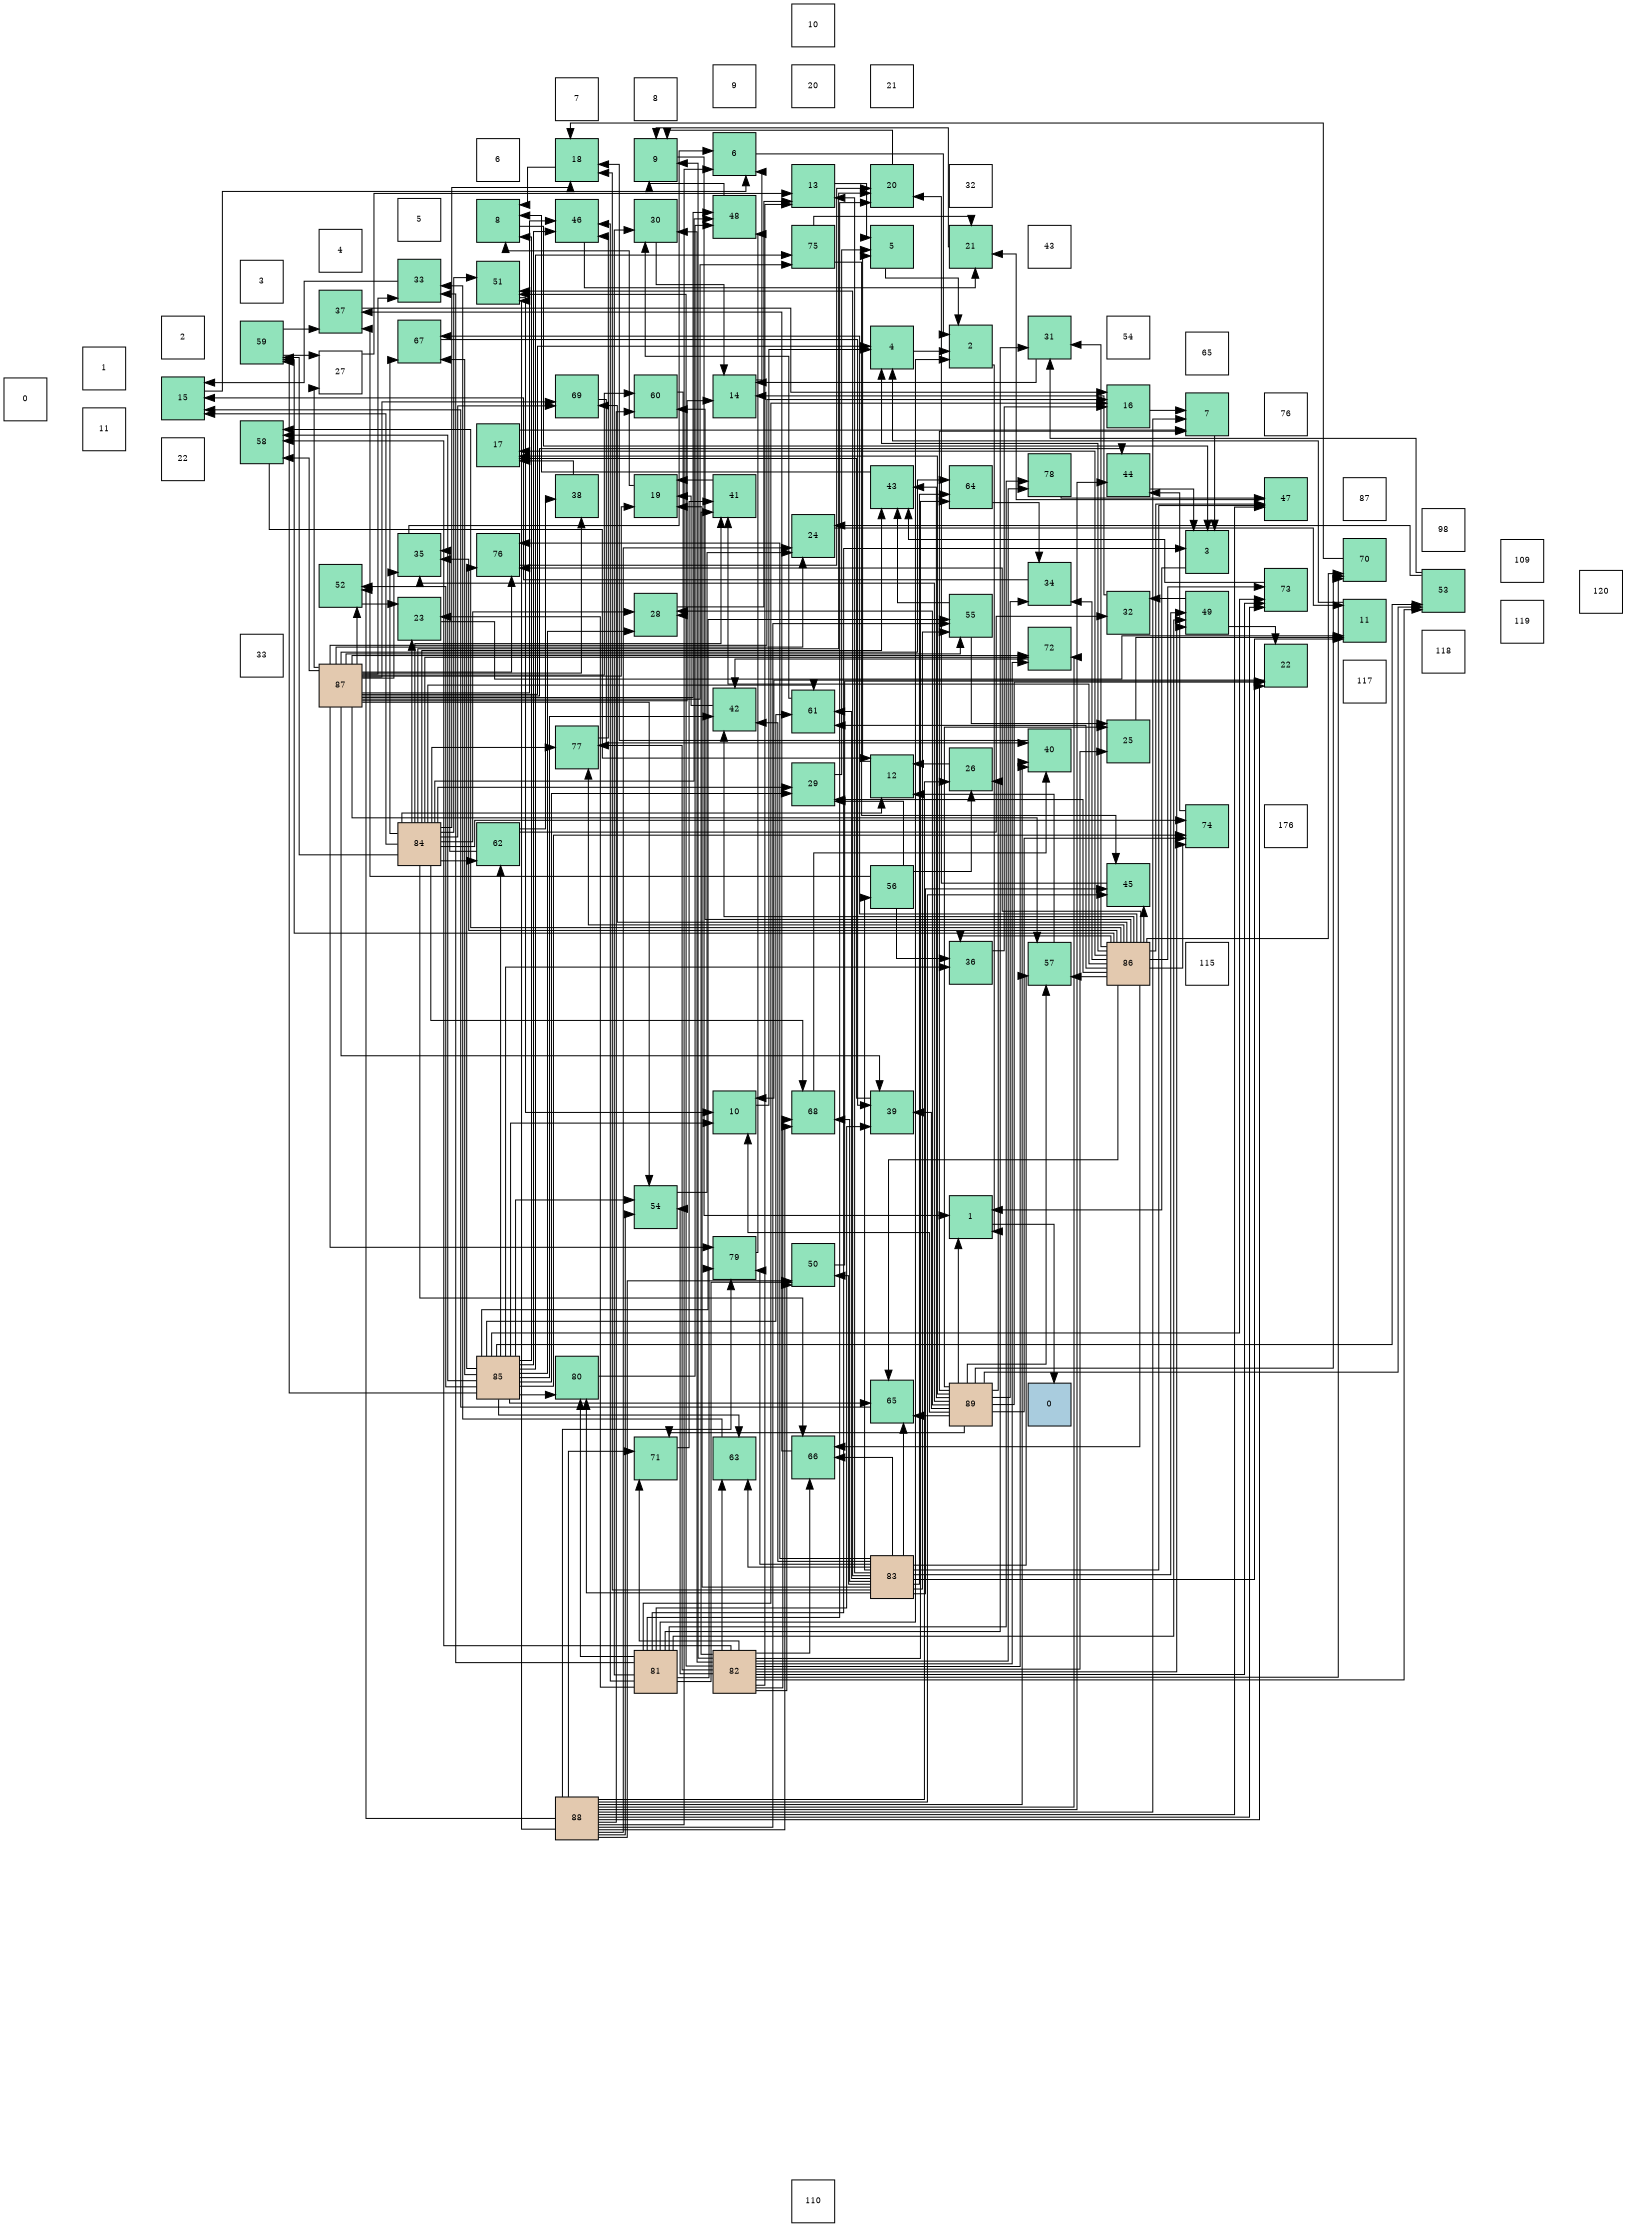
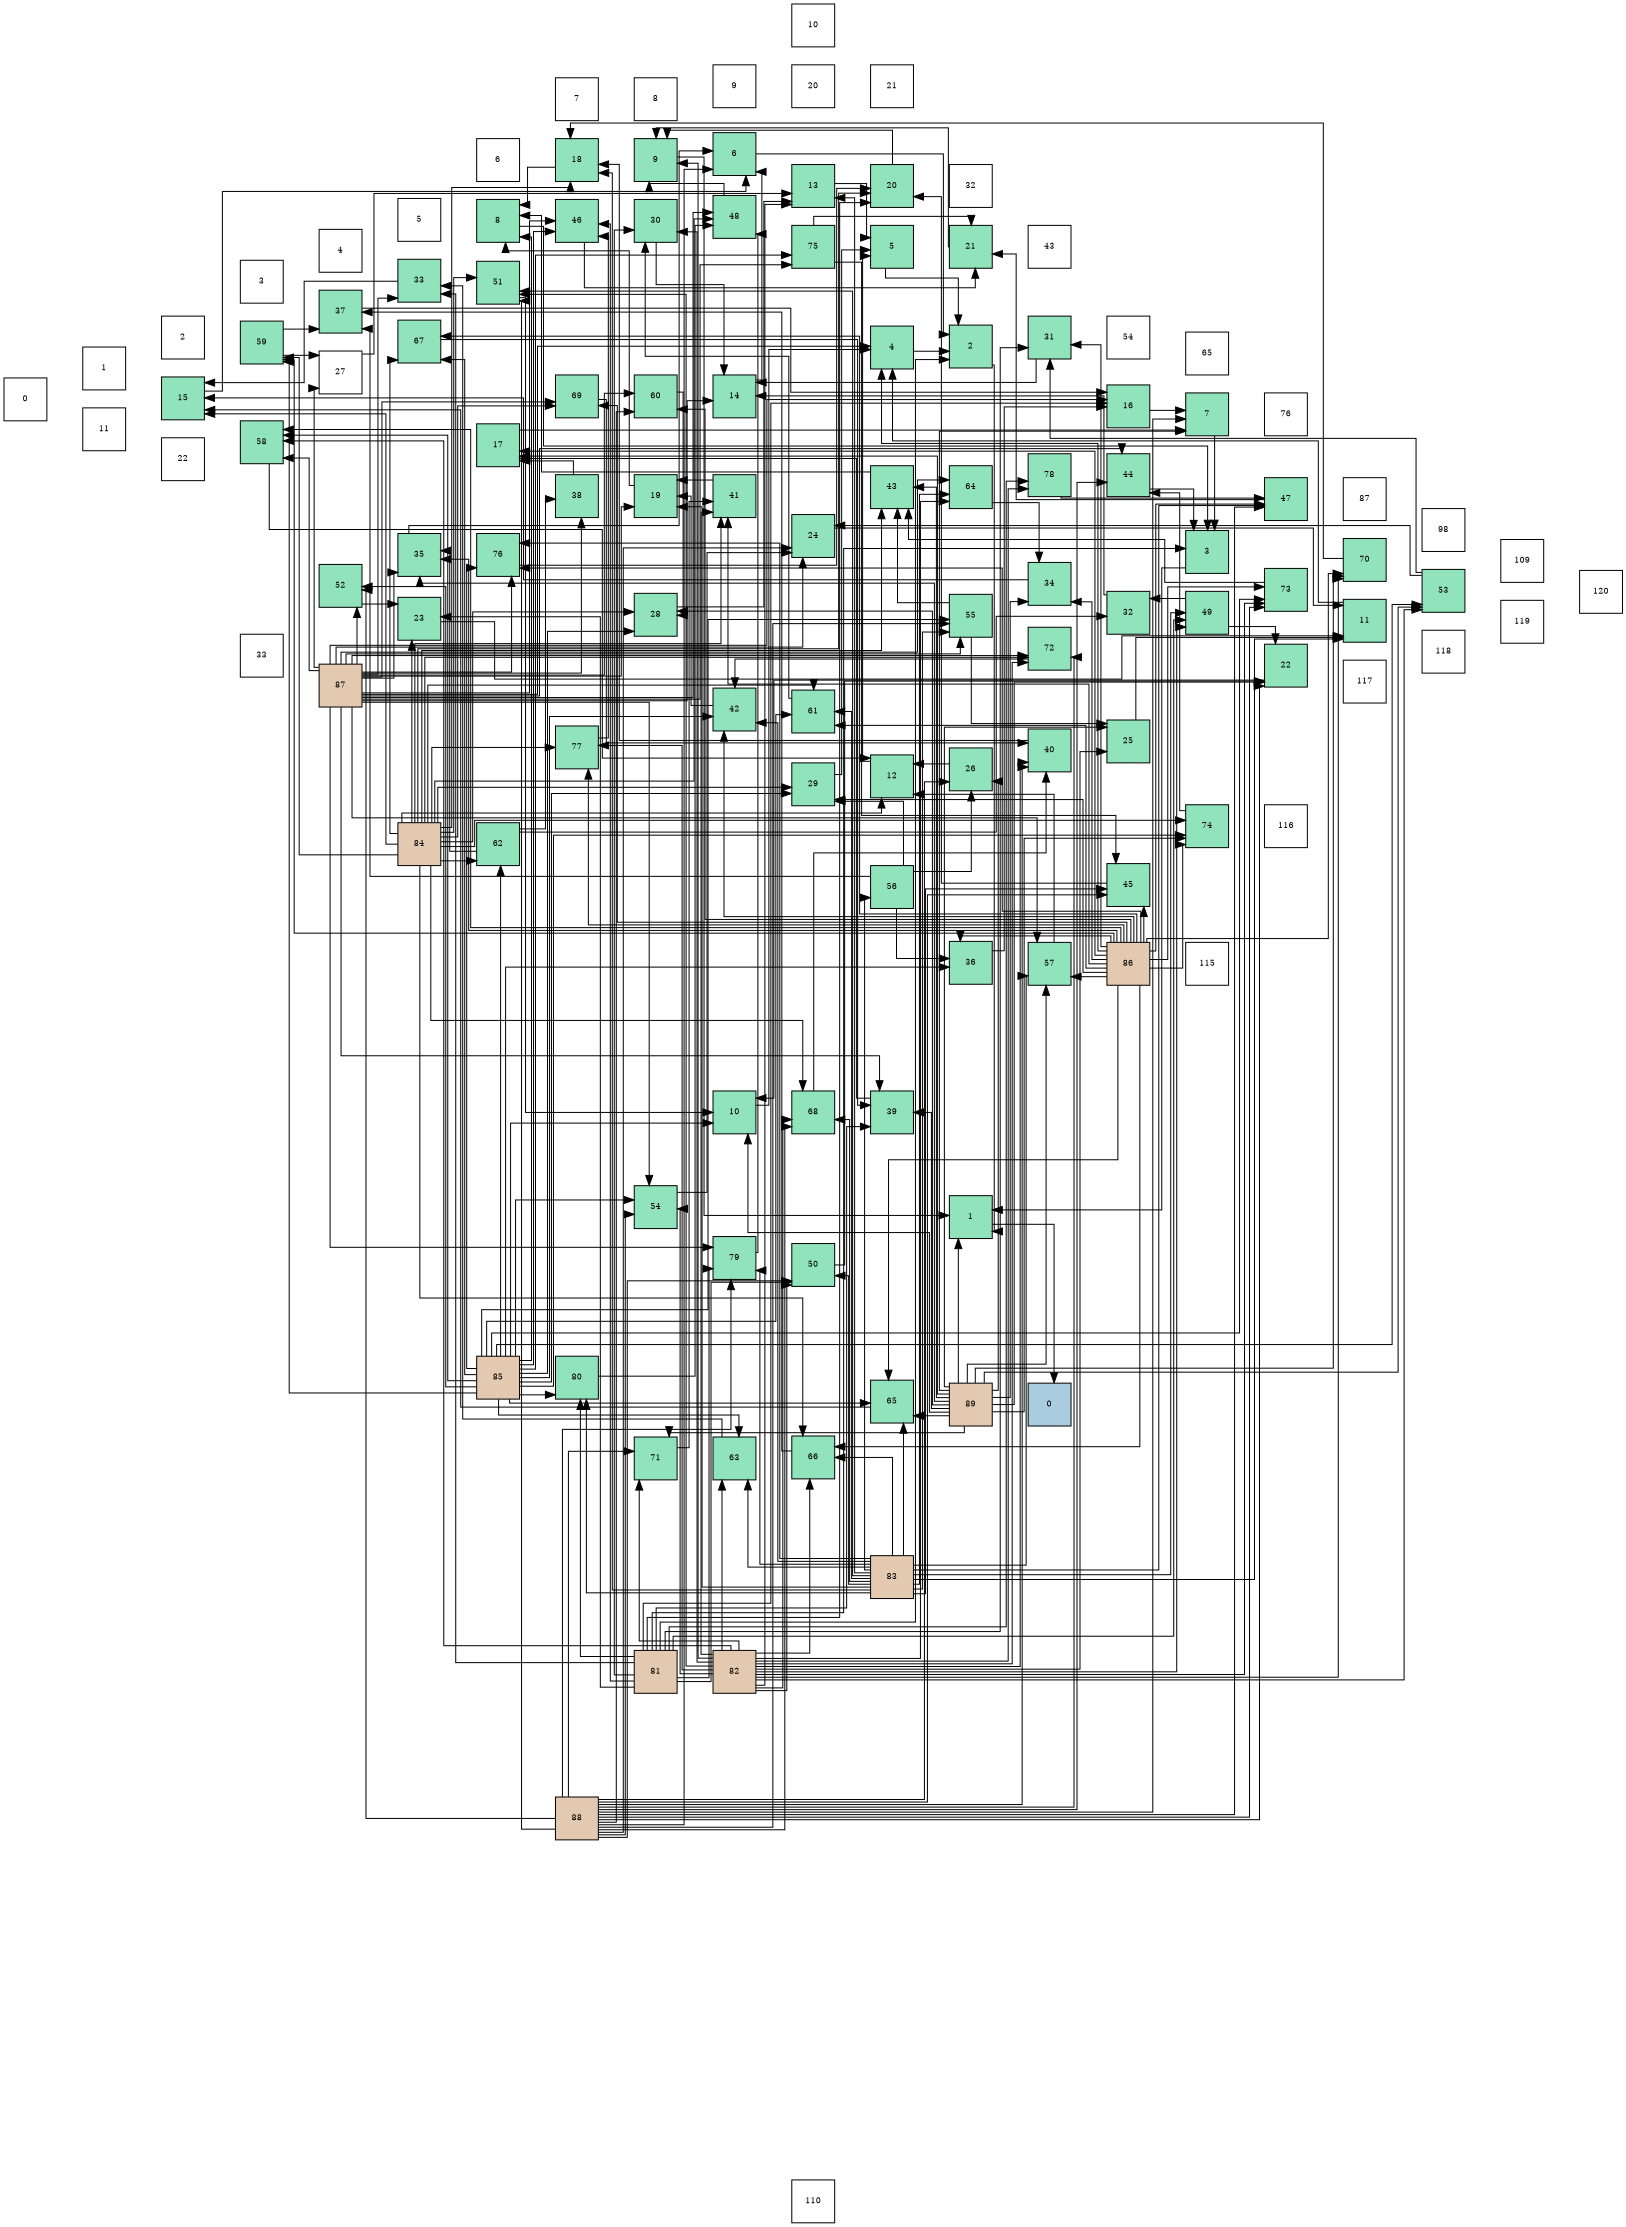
(1286, 826) -> (1286, 826)
